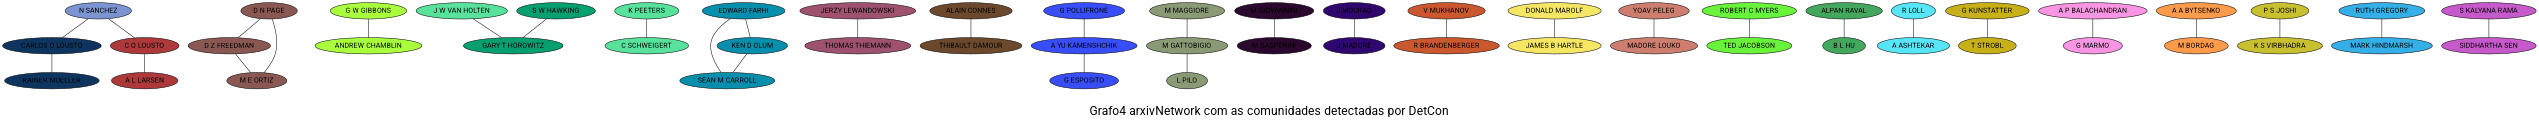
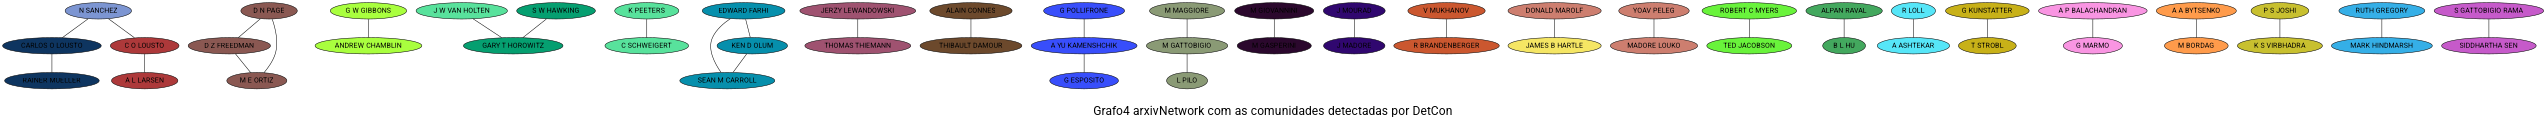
(1555, 11) -> (1555, 11)
(2489, 11) -> (2489, 11)
